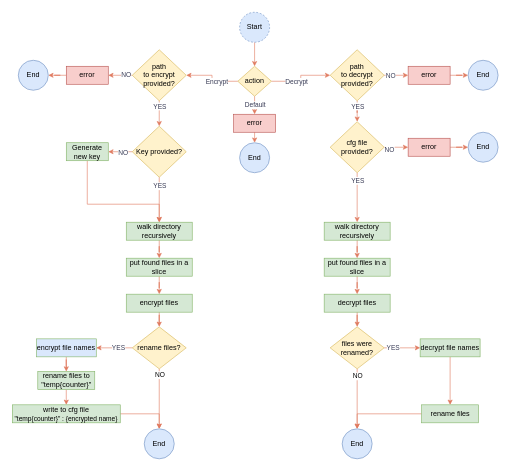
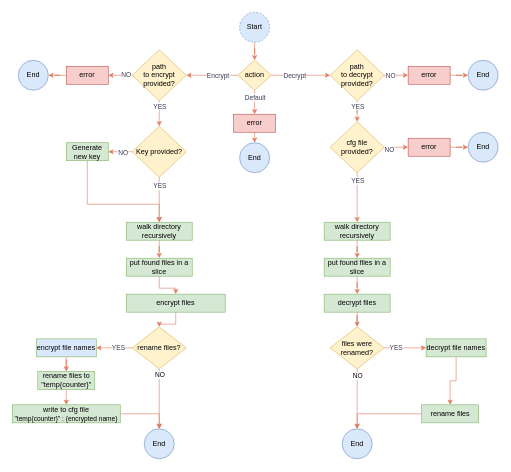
(255, 81) -> (255, 75)
(159, 303) -> (176, 303)
(450, 348) -> (456, 348)
